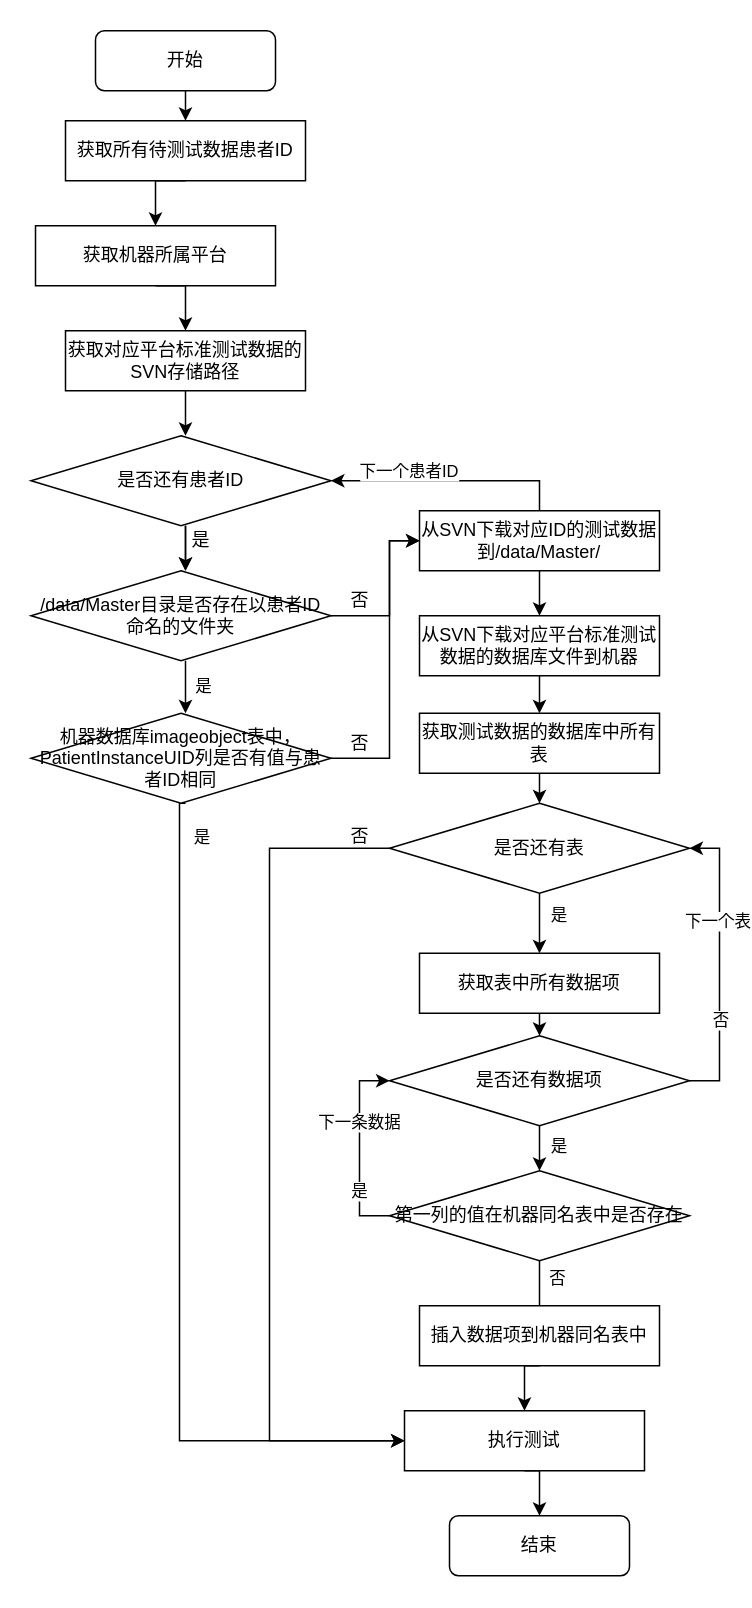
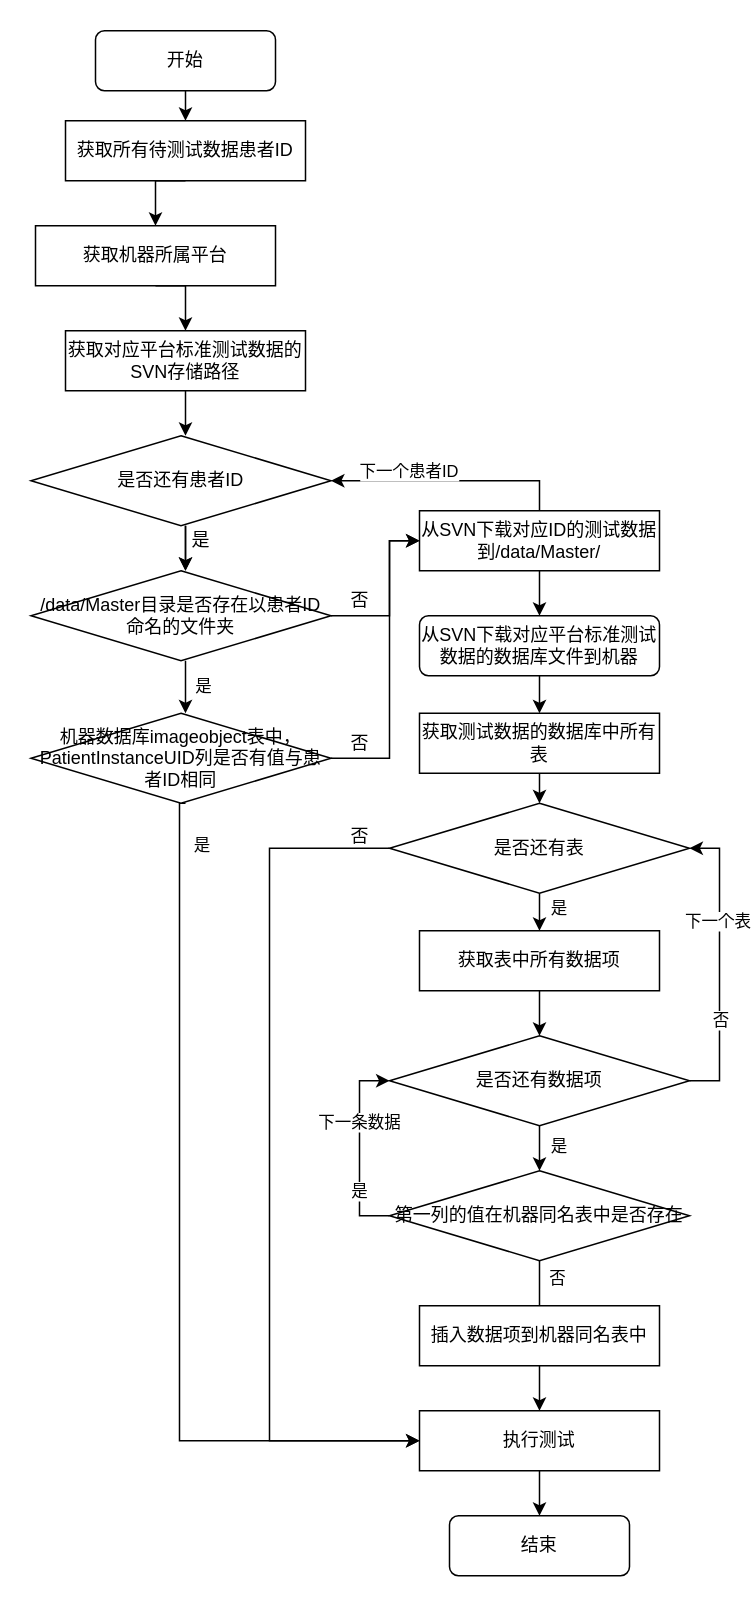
(539, 646) -> (539, 646)
(539, 983) -> (539, 961)
(524, 1441) -> (539, 1441)
